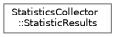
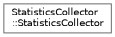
(58, 18) -> (58, 18)
